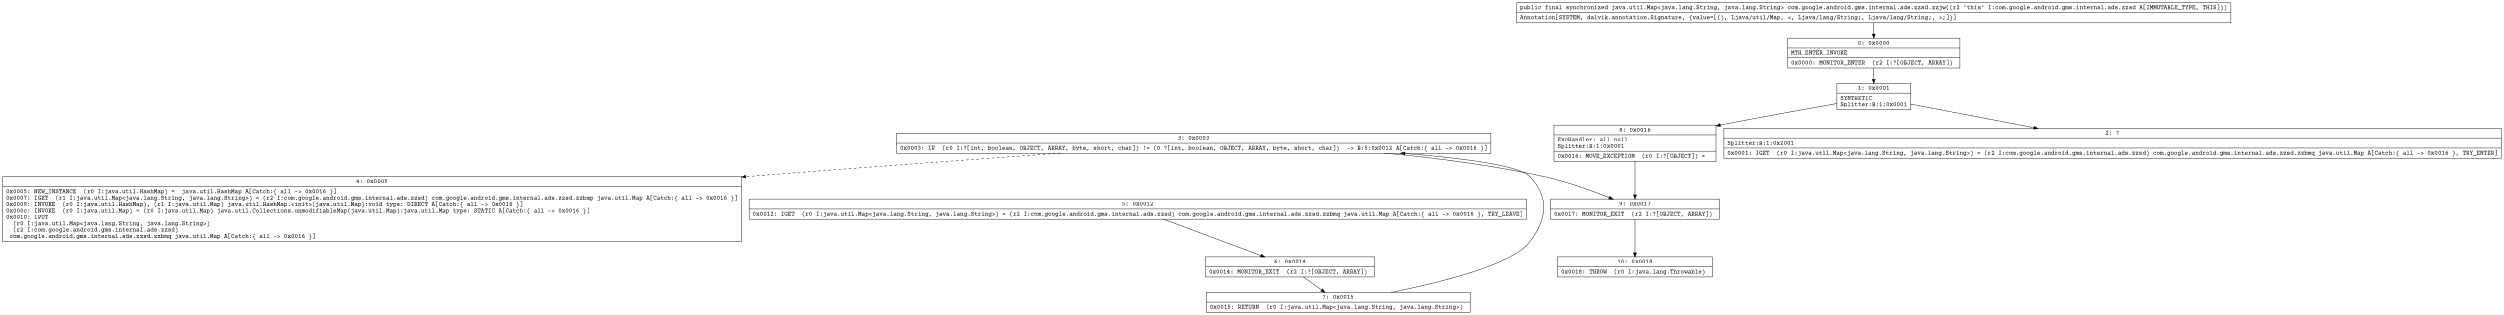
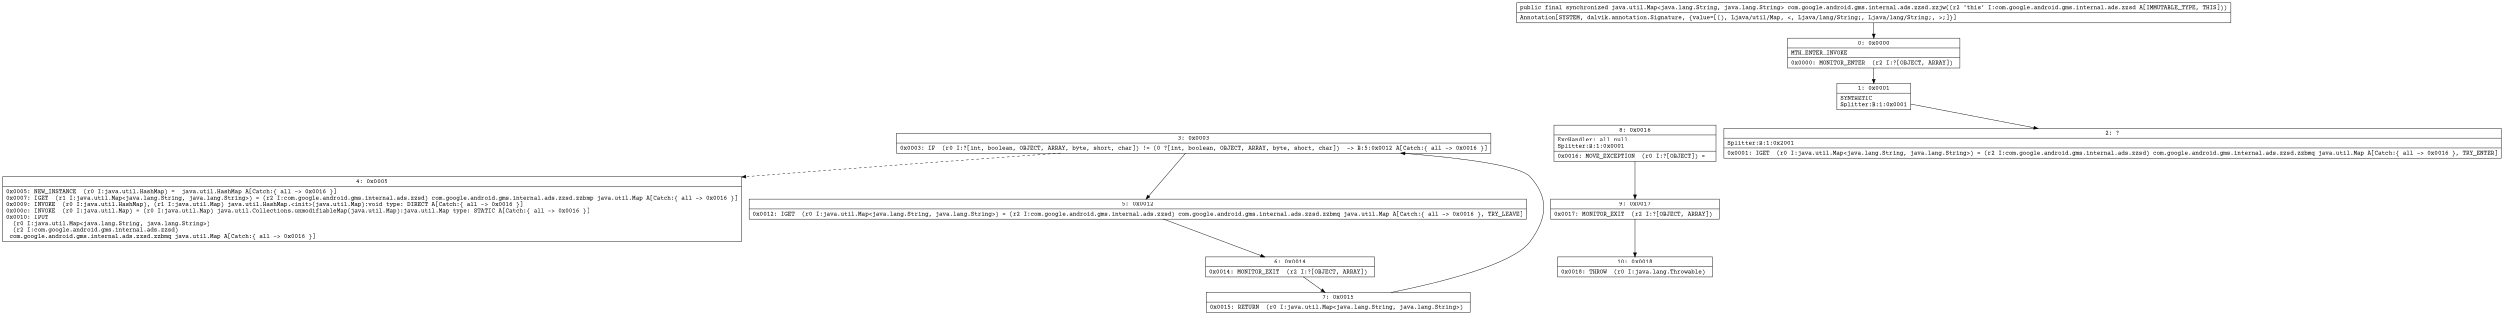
(1779, 114) -> none
(1498, 168) -> (1167, 175)
